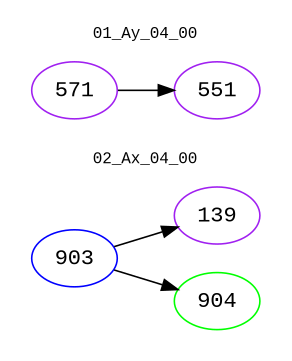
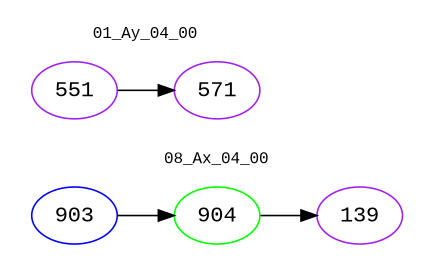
(138, 90) -> (138, 90)
(146, 159) -> (217, 159)
(138, 239) -> (281, 216)
